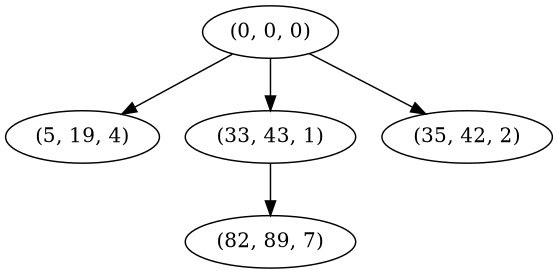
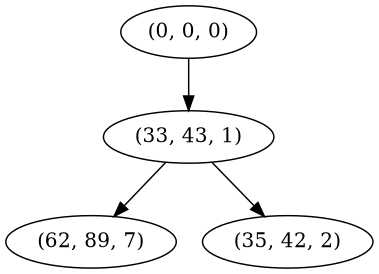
(361, 80) -> (233, 184)
(83, 137) -> none
(270, 242) -> (91, 242)
